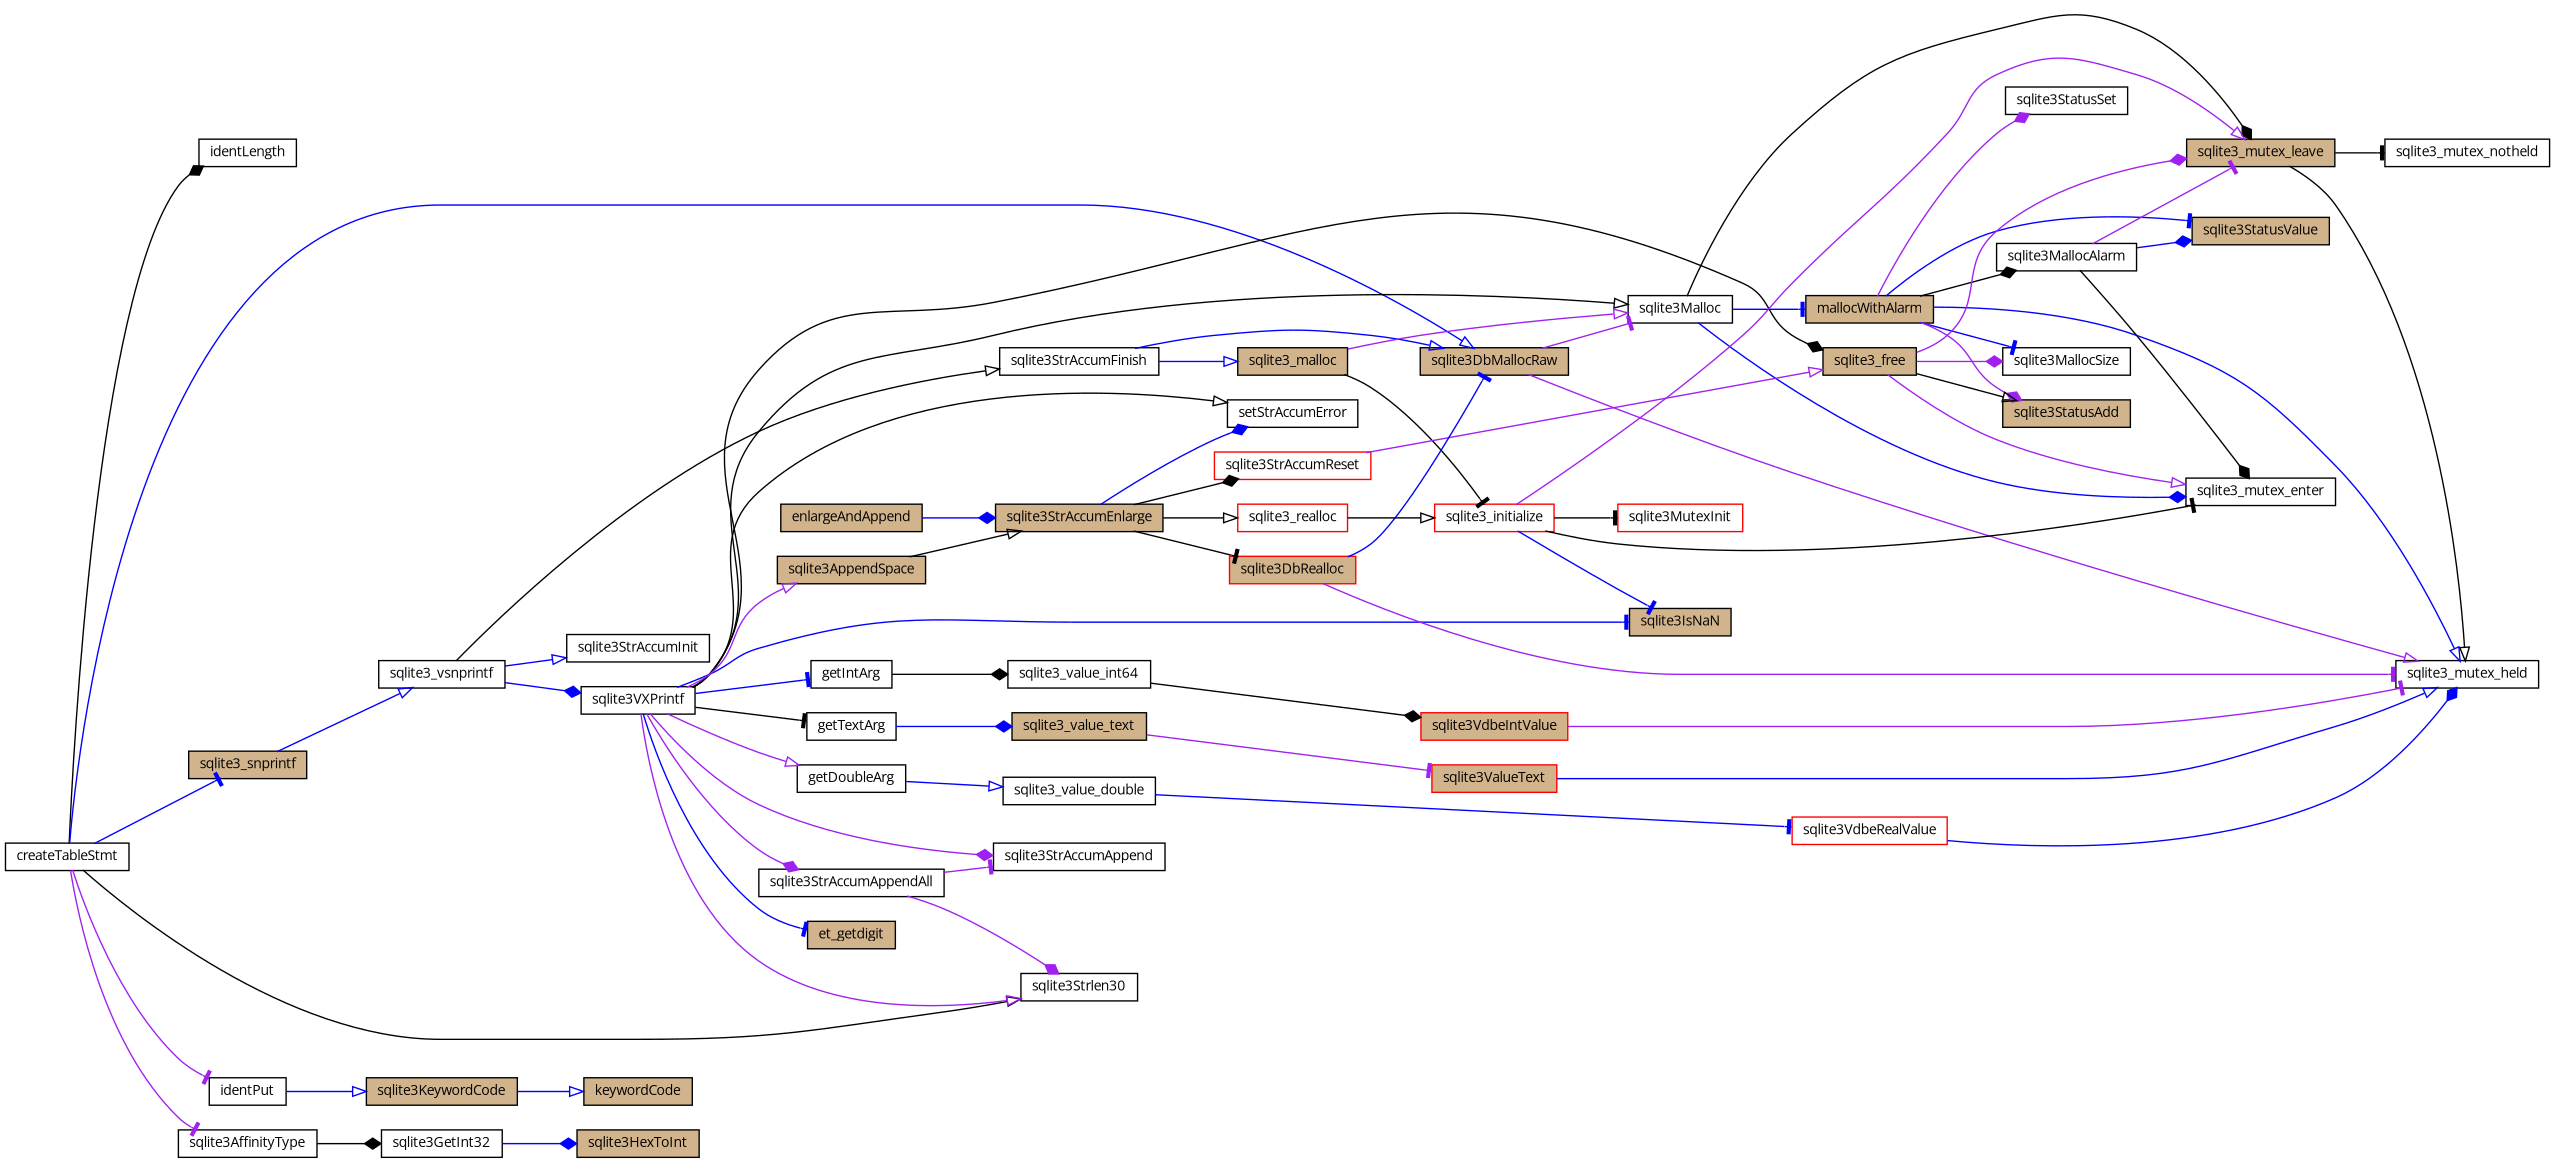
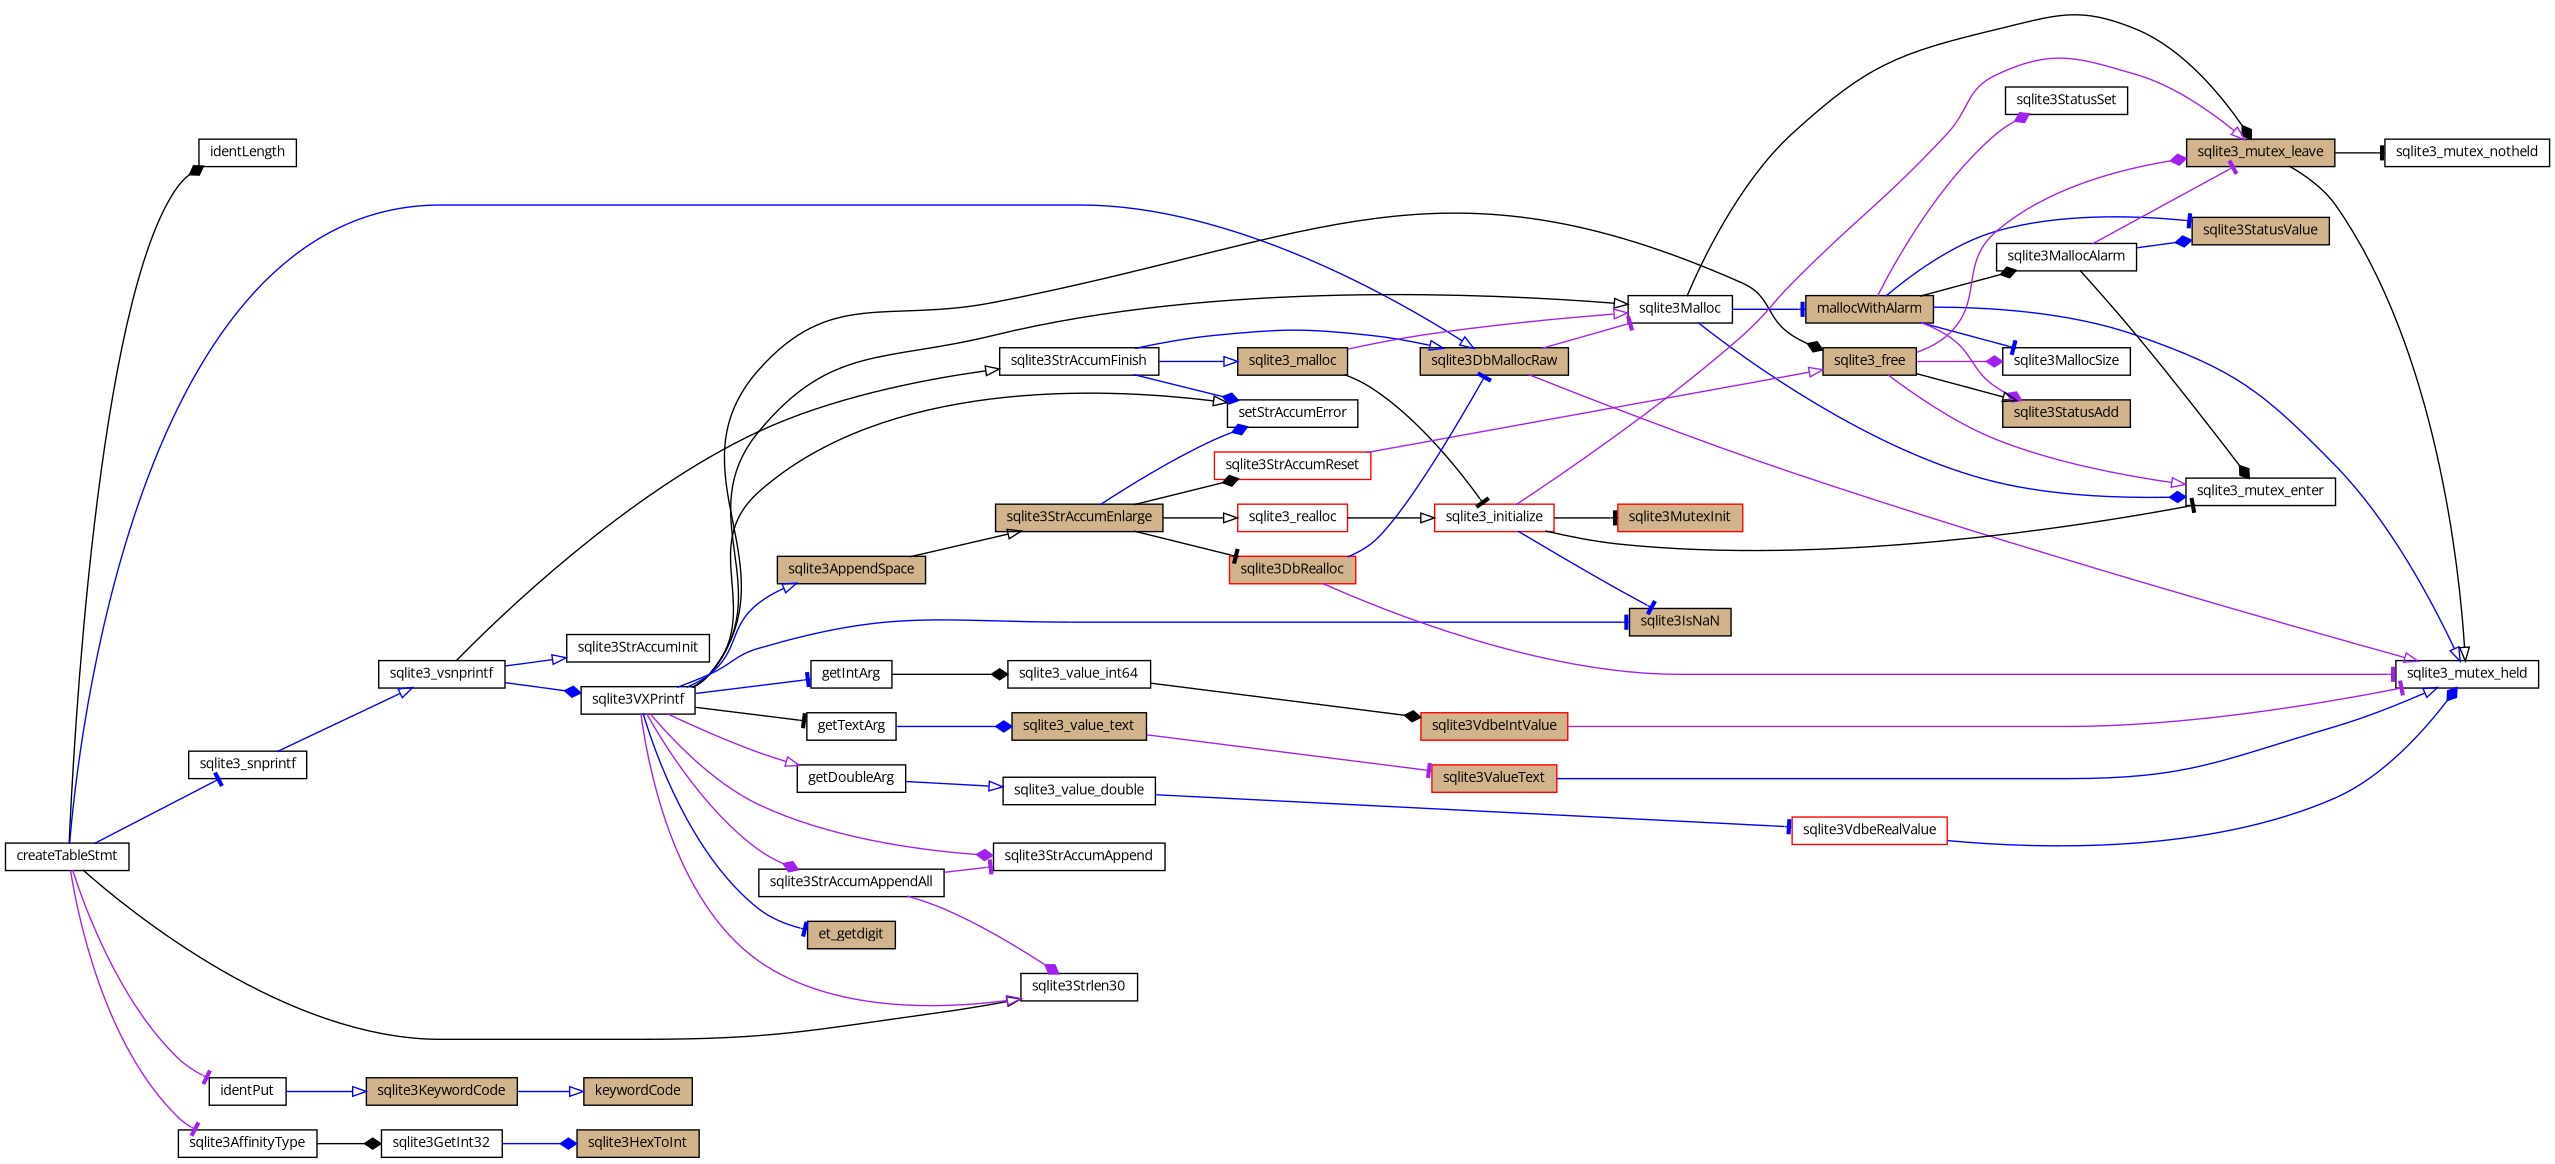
none -> (1178, 386)
(851, 518) -> none
(1680, 518) -> (1680, 518)
(746, 616) -> (746, 616)
(248, 765) -> (248, 765)
